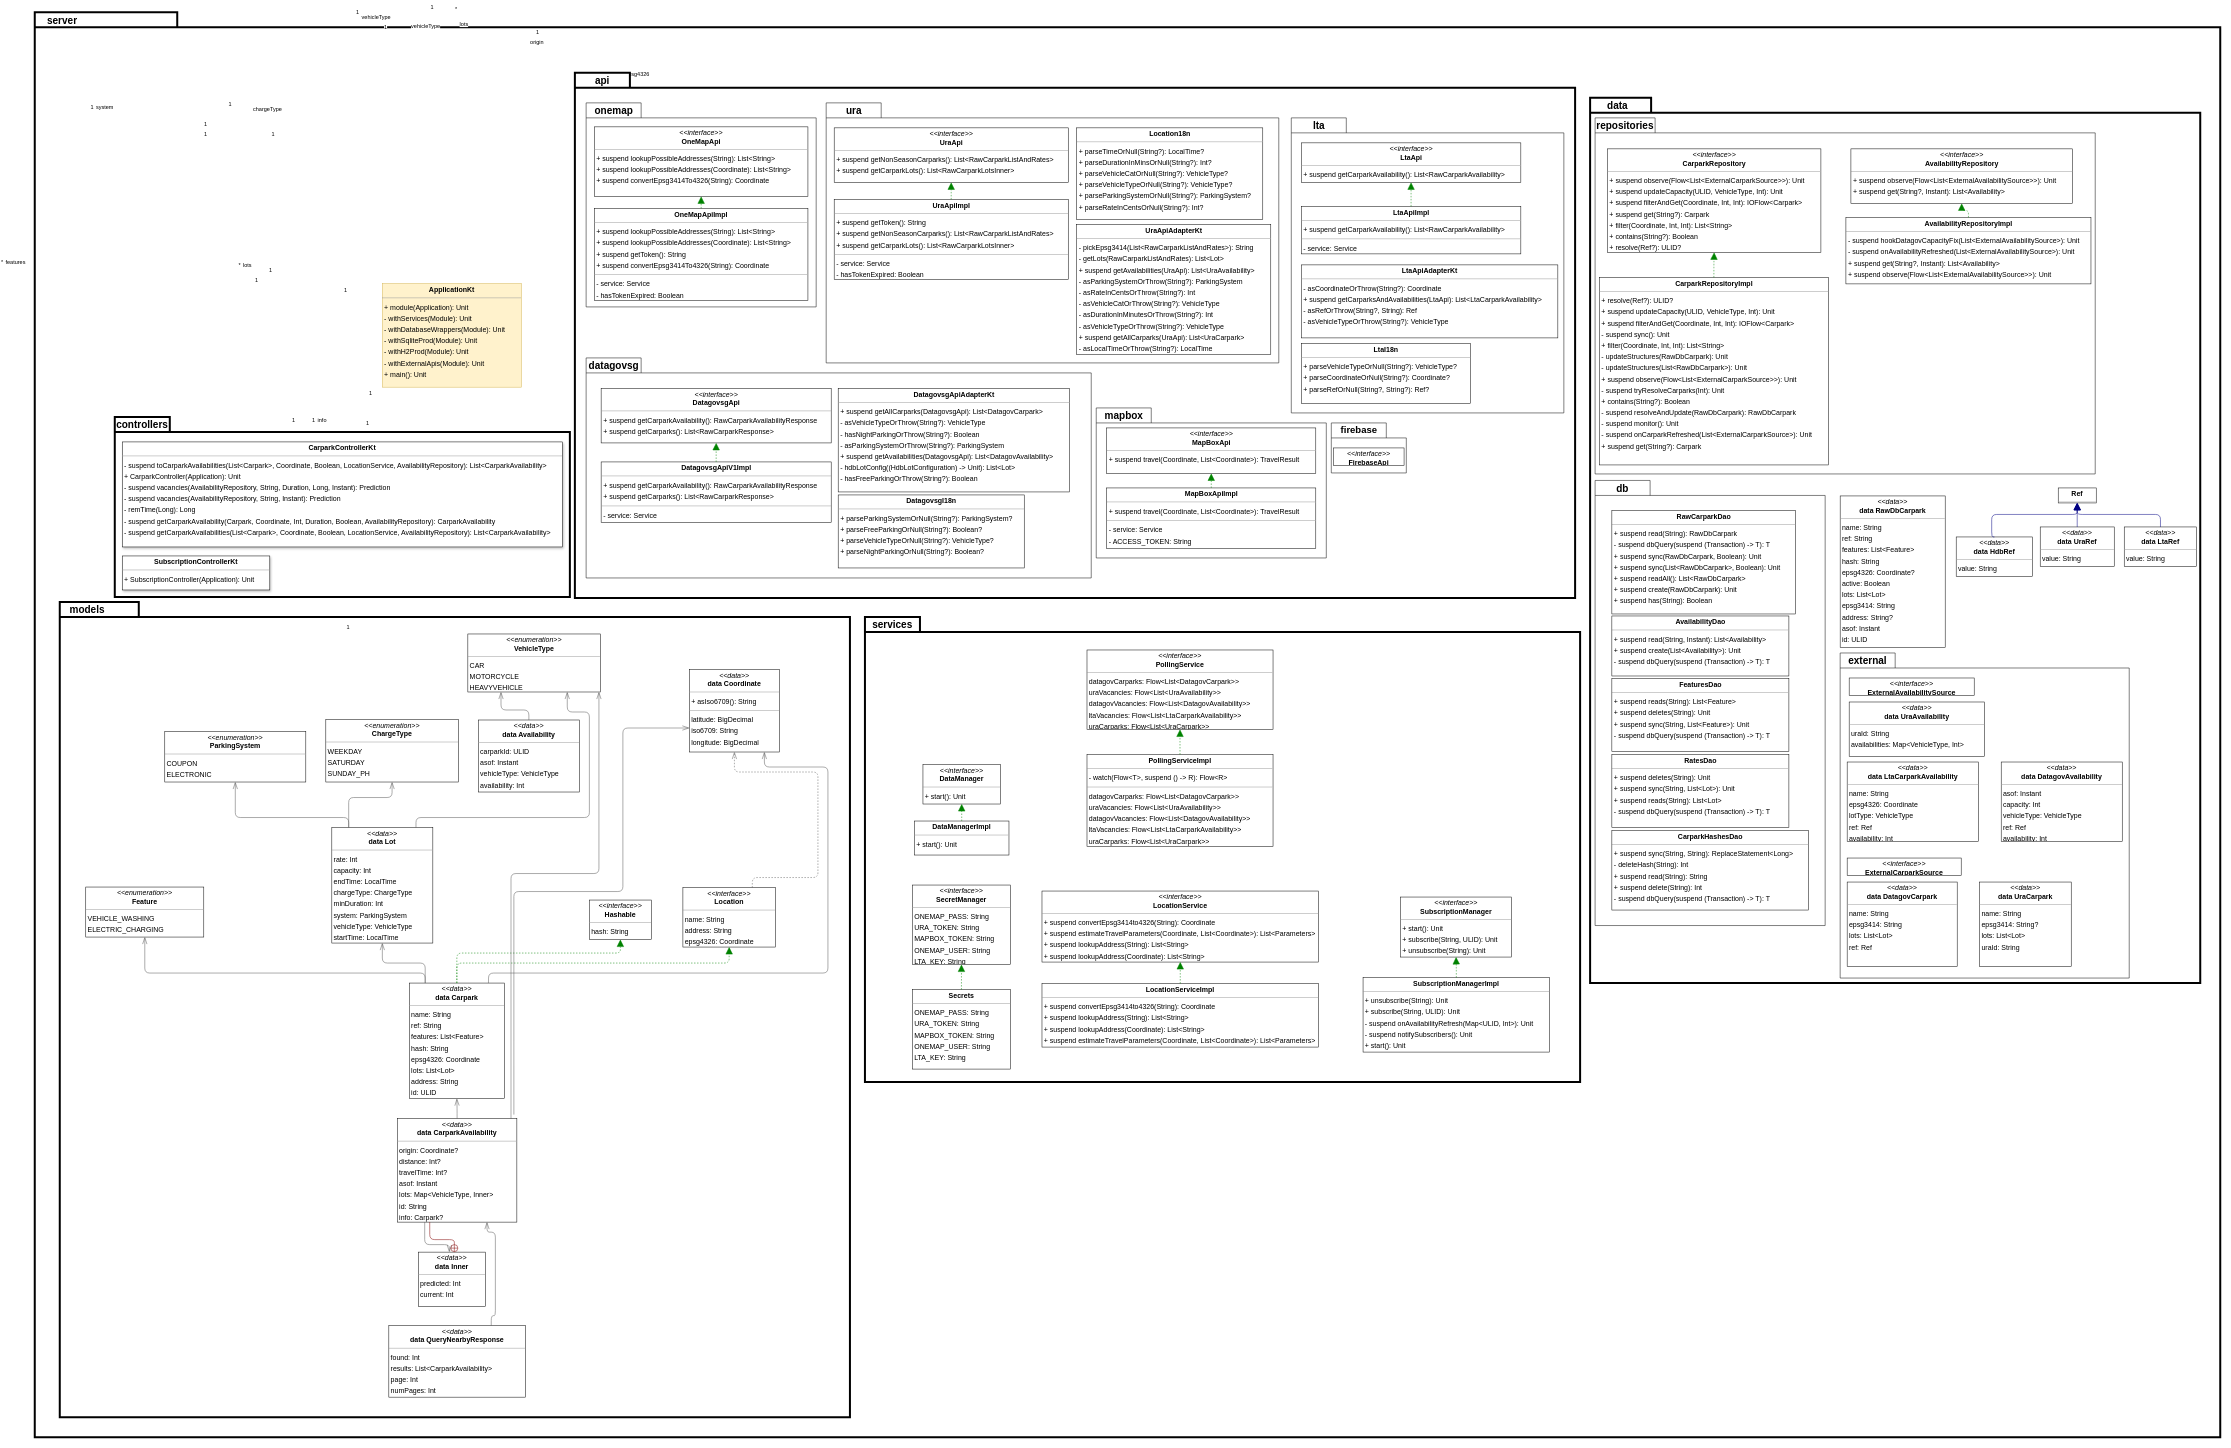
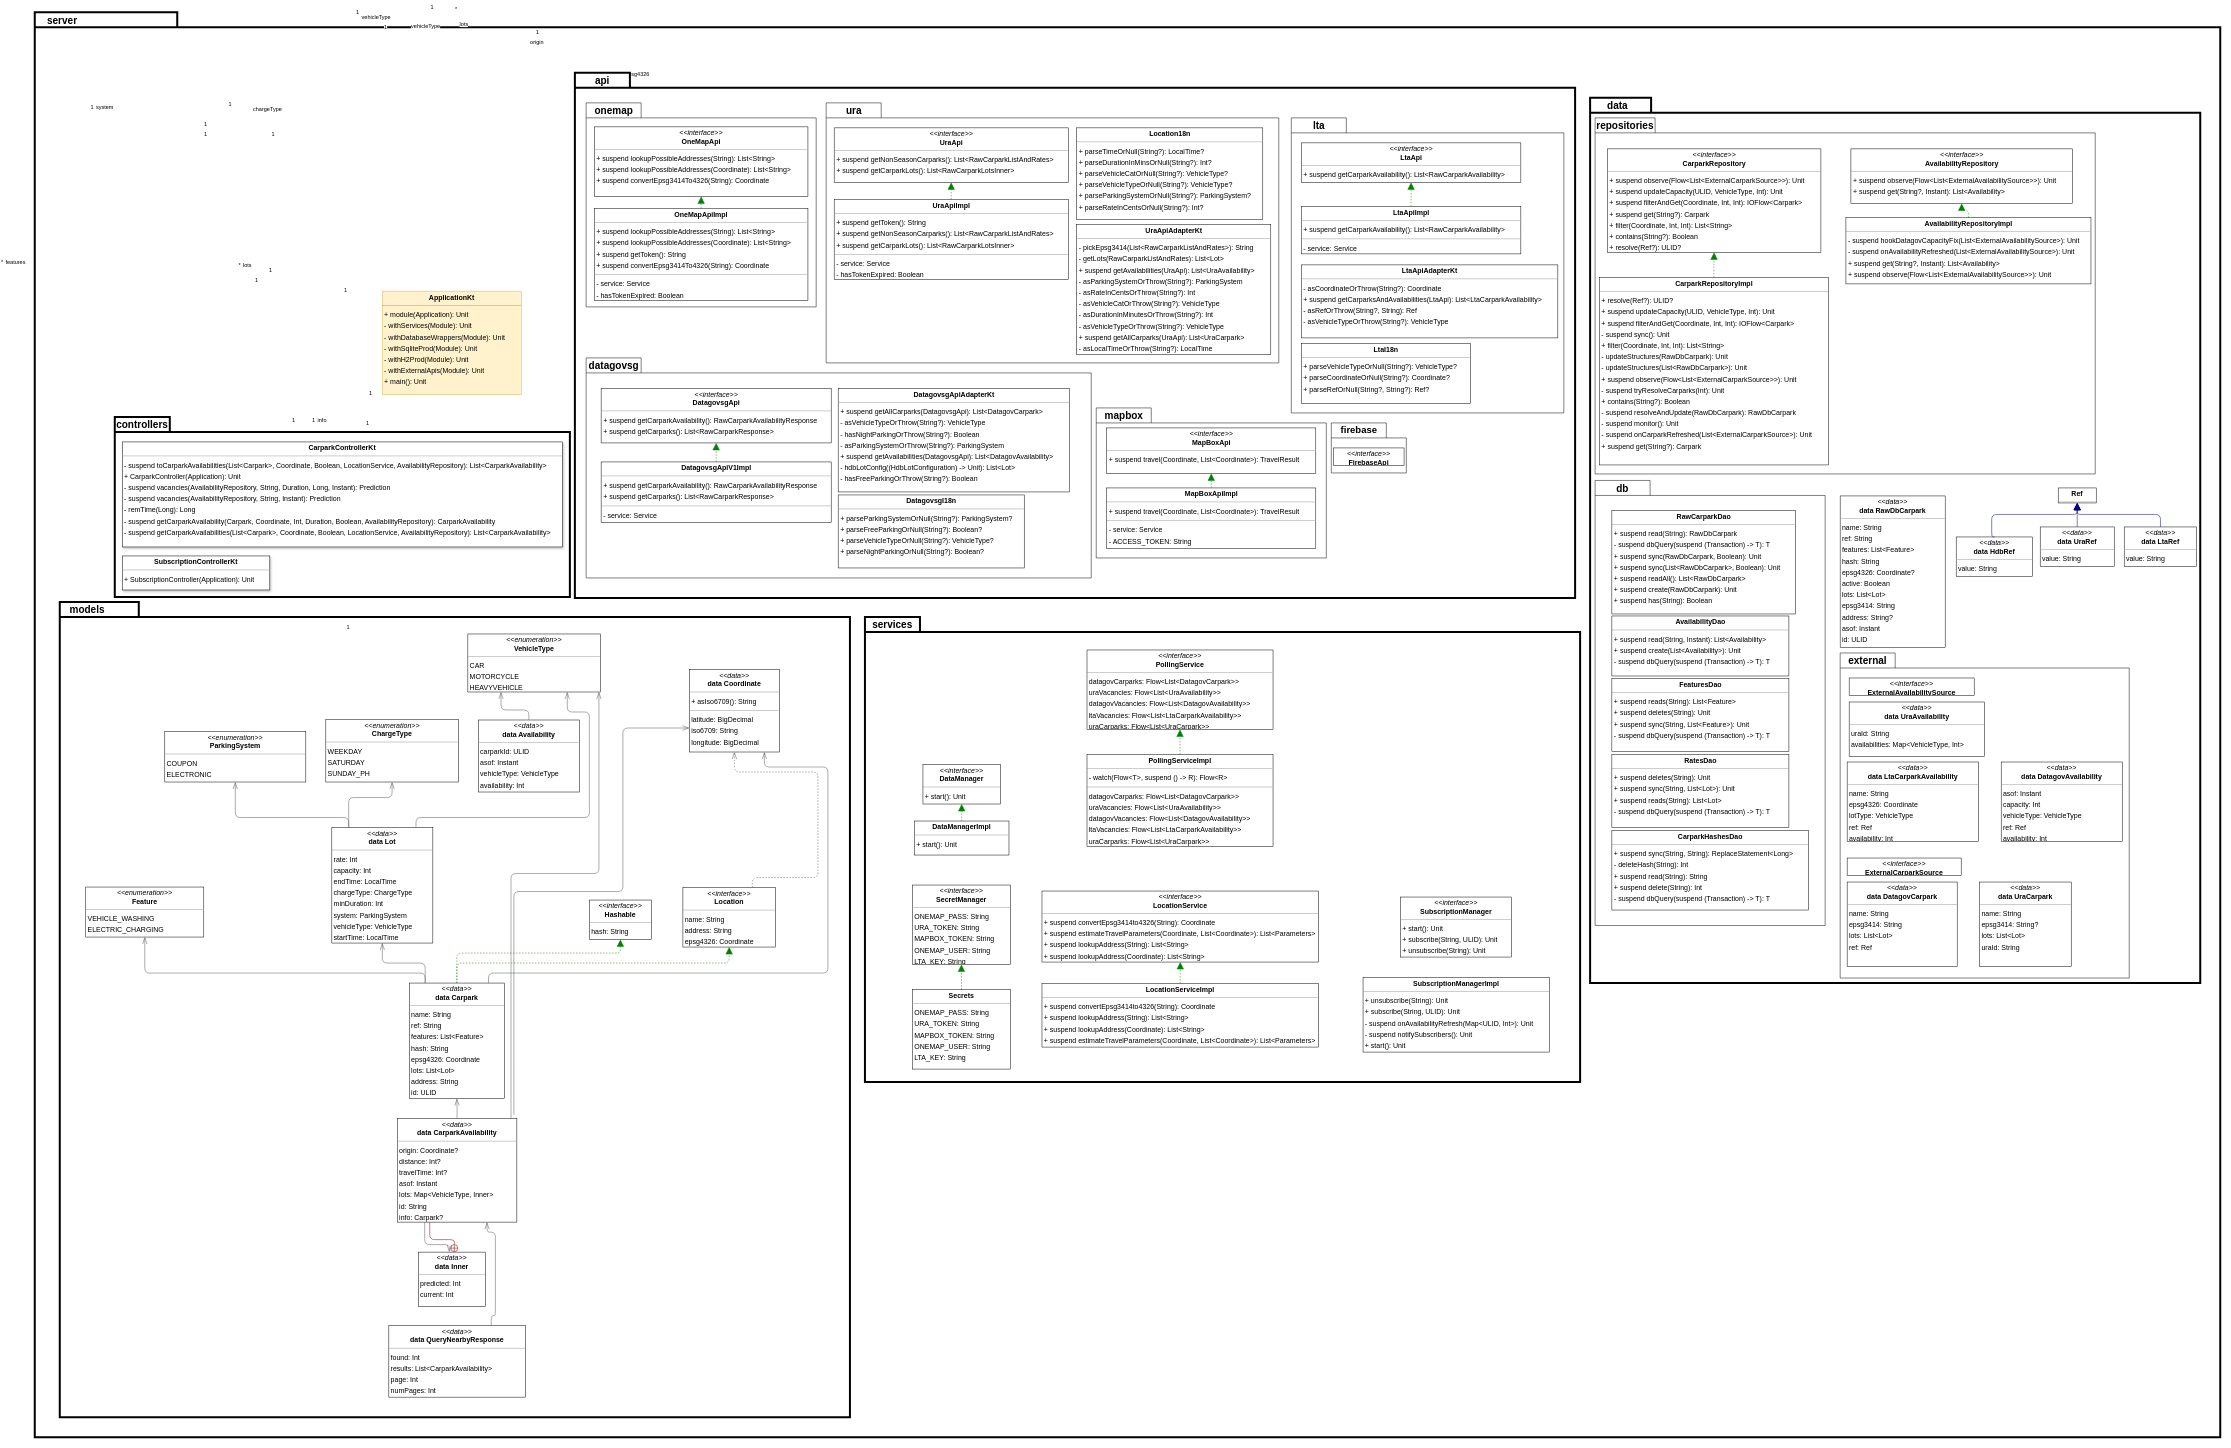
(452, 335) -> (452, 343)
(1456, 966) -> none
